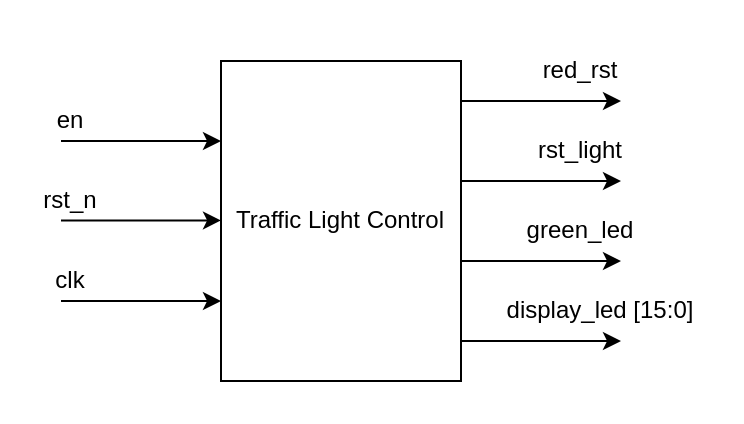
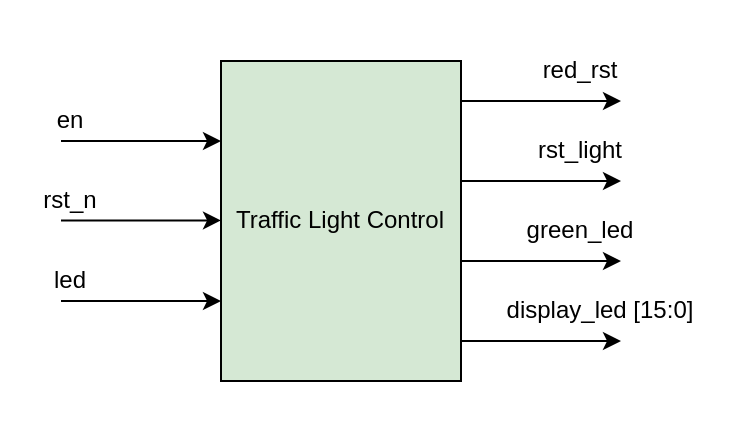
(341, 221) -> (341, 221)
(71, 281) -> (71, 281)
